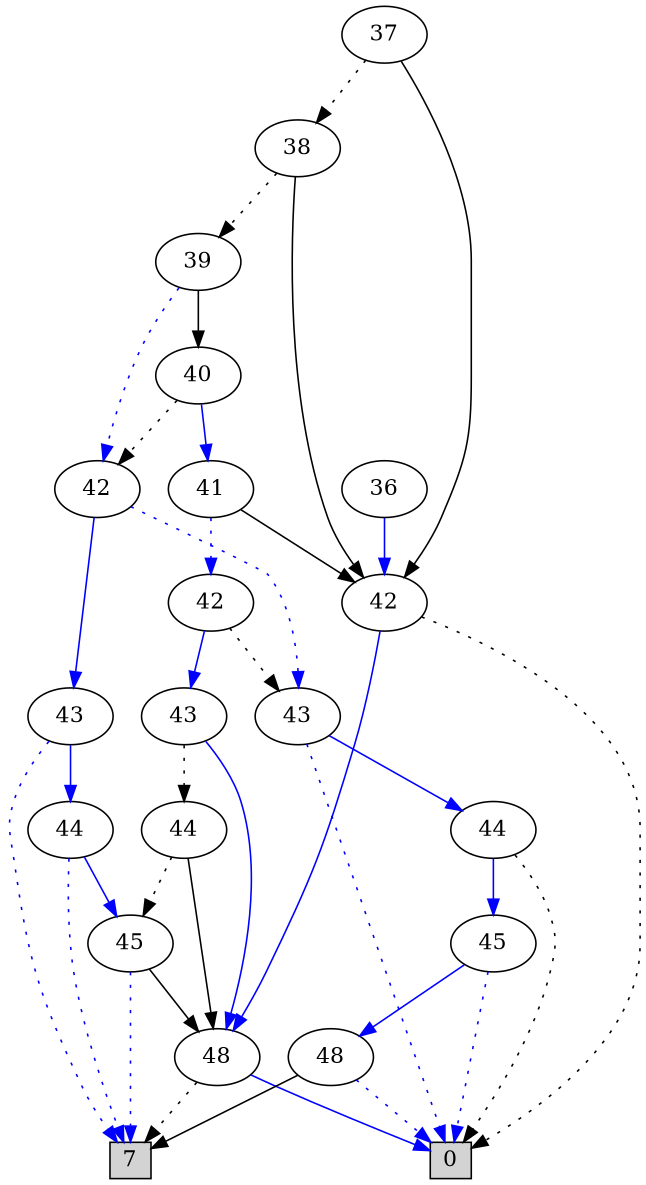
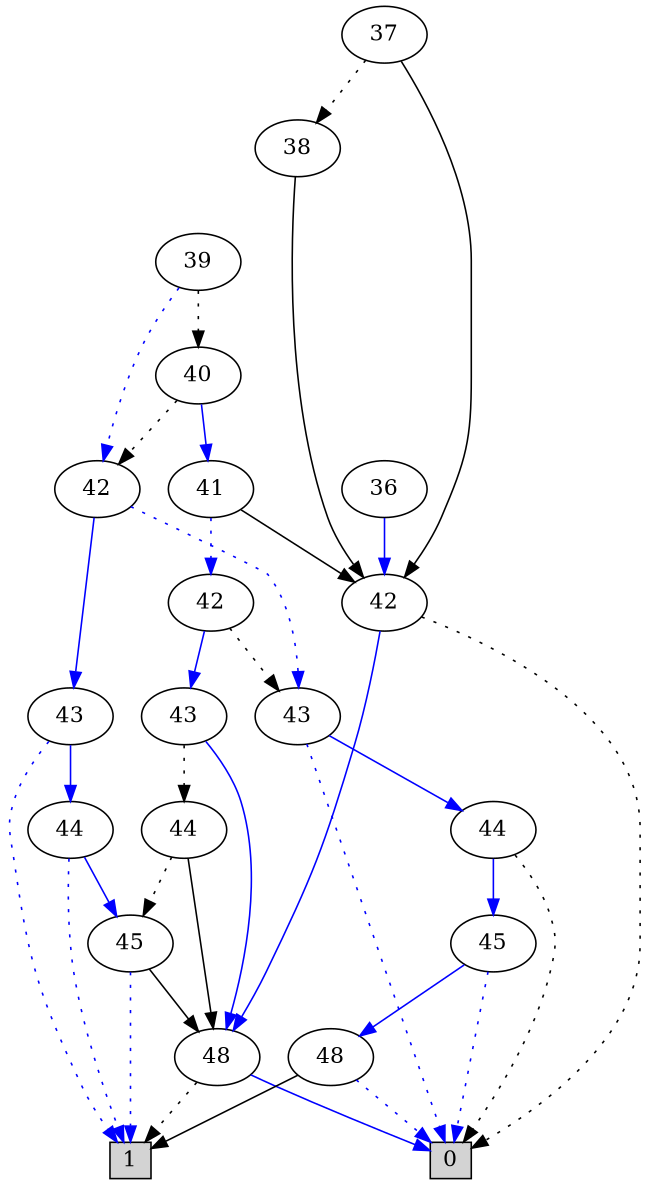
(254, 199) -> none
(198, 311) -> (198, 311)
(130, 1160) -> (130, 1160)
